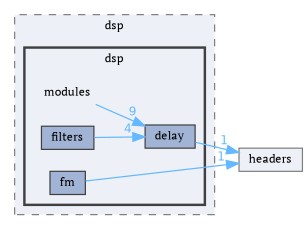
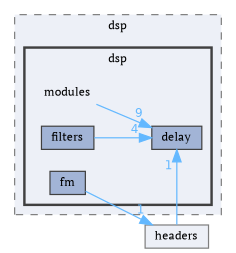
(211, 146) -> (177, 193)
